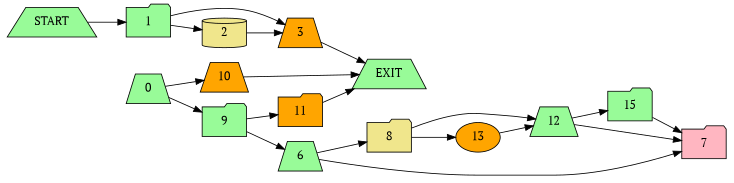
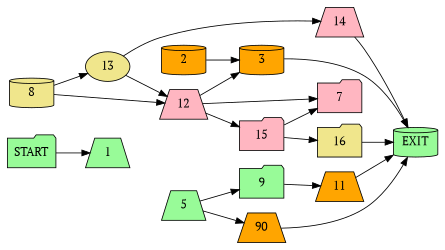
(225, 8) -> (216, 86)
(52, 22) -> (32, 153)
(148, 22) -> (108, 153)
none -> (340, 22)
(182, 27) -> none
(224, 33) -> (184, 60)
(300, 33) -> (262, 60)
(389, 74) -> (416, 142)
(224, 77) -> (262, 228)
(148, 89) -> (184, 206)
(630, 106) -> (262, 136)
(300, 112) -> (340, 187)
(554, 122) -> (184, 104)
(389, 137) -> (32, 93)
(478, 137) -> (108, 67)
none -> (340, 142)
(300, 156) -> none
